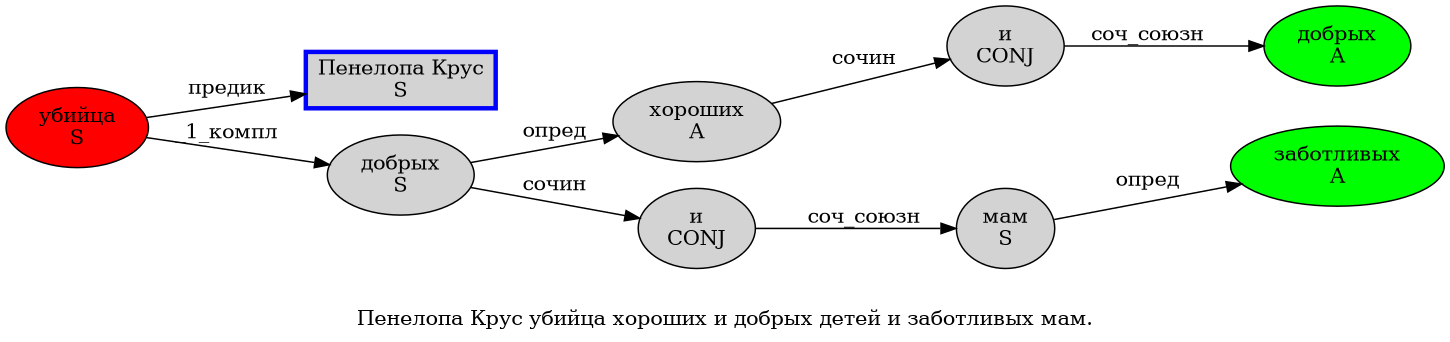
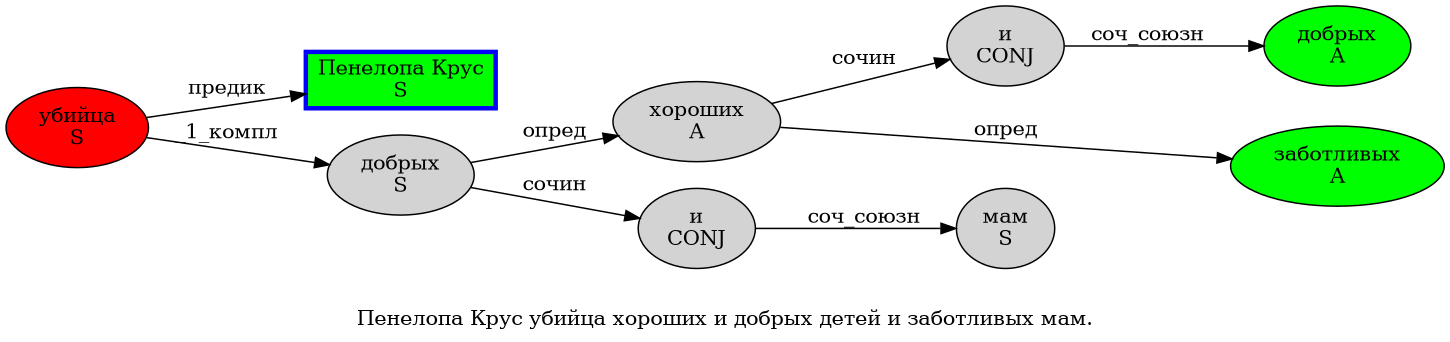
(401, 80) -> (401, 80)
(1140, 203) -> (999, 143)
